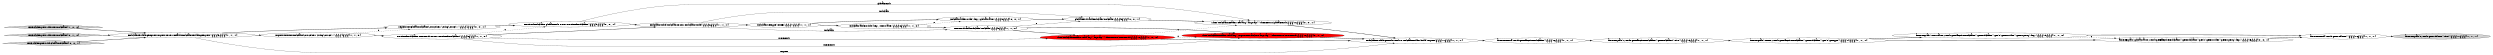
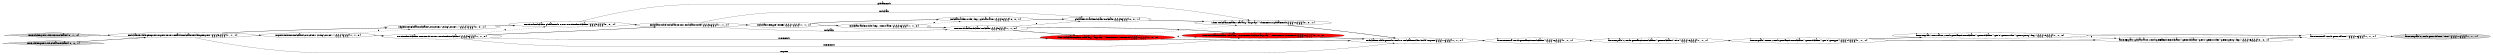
(54, 27) -> none
